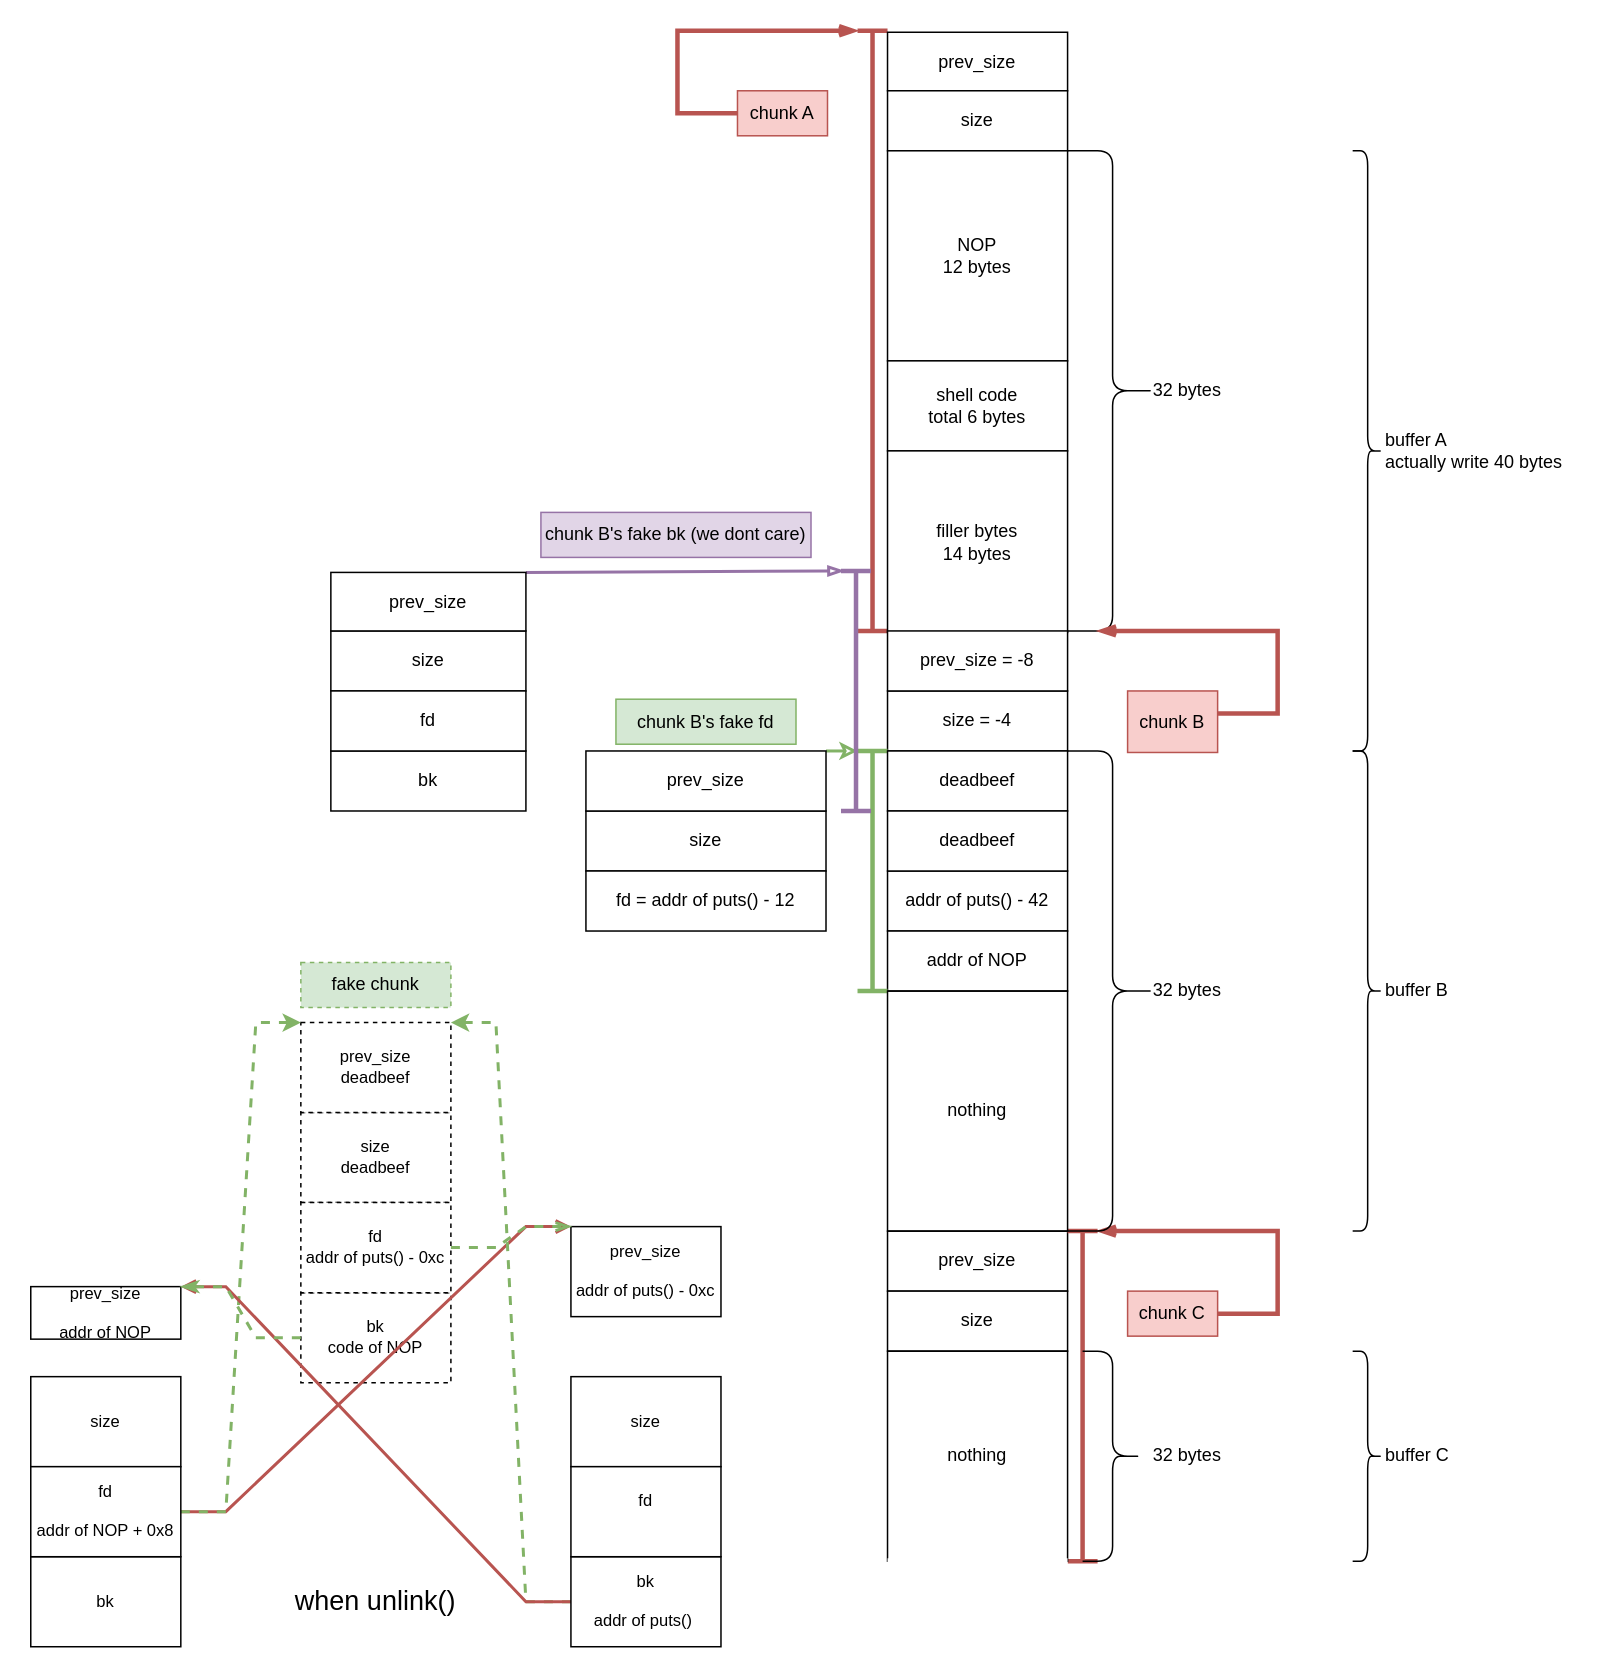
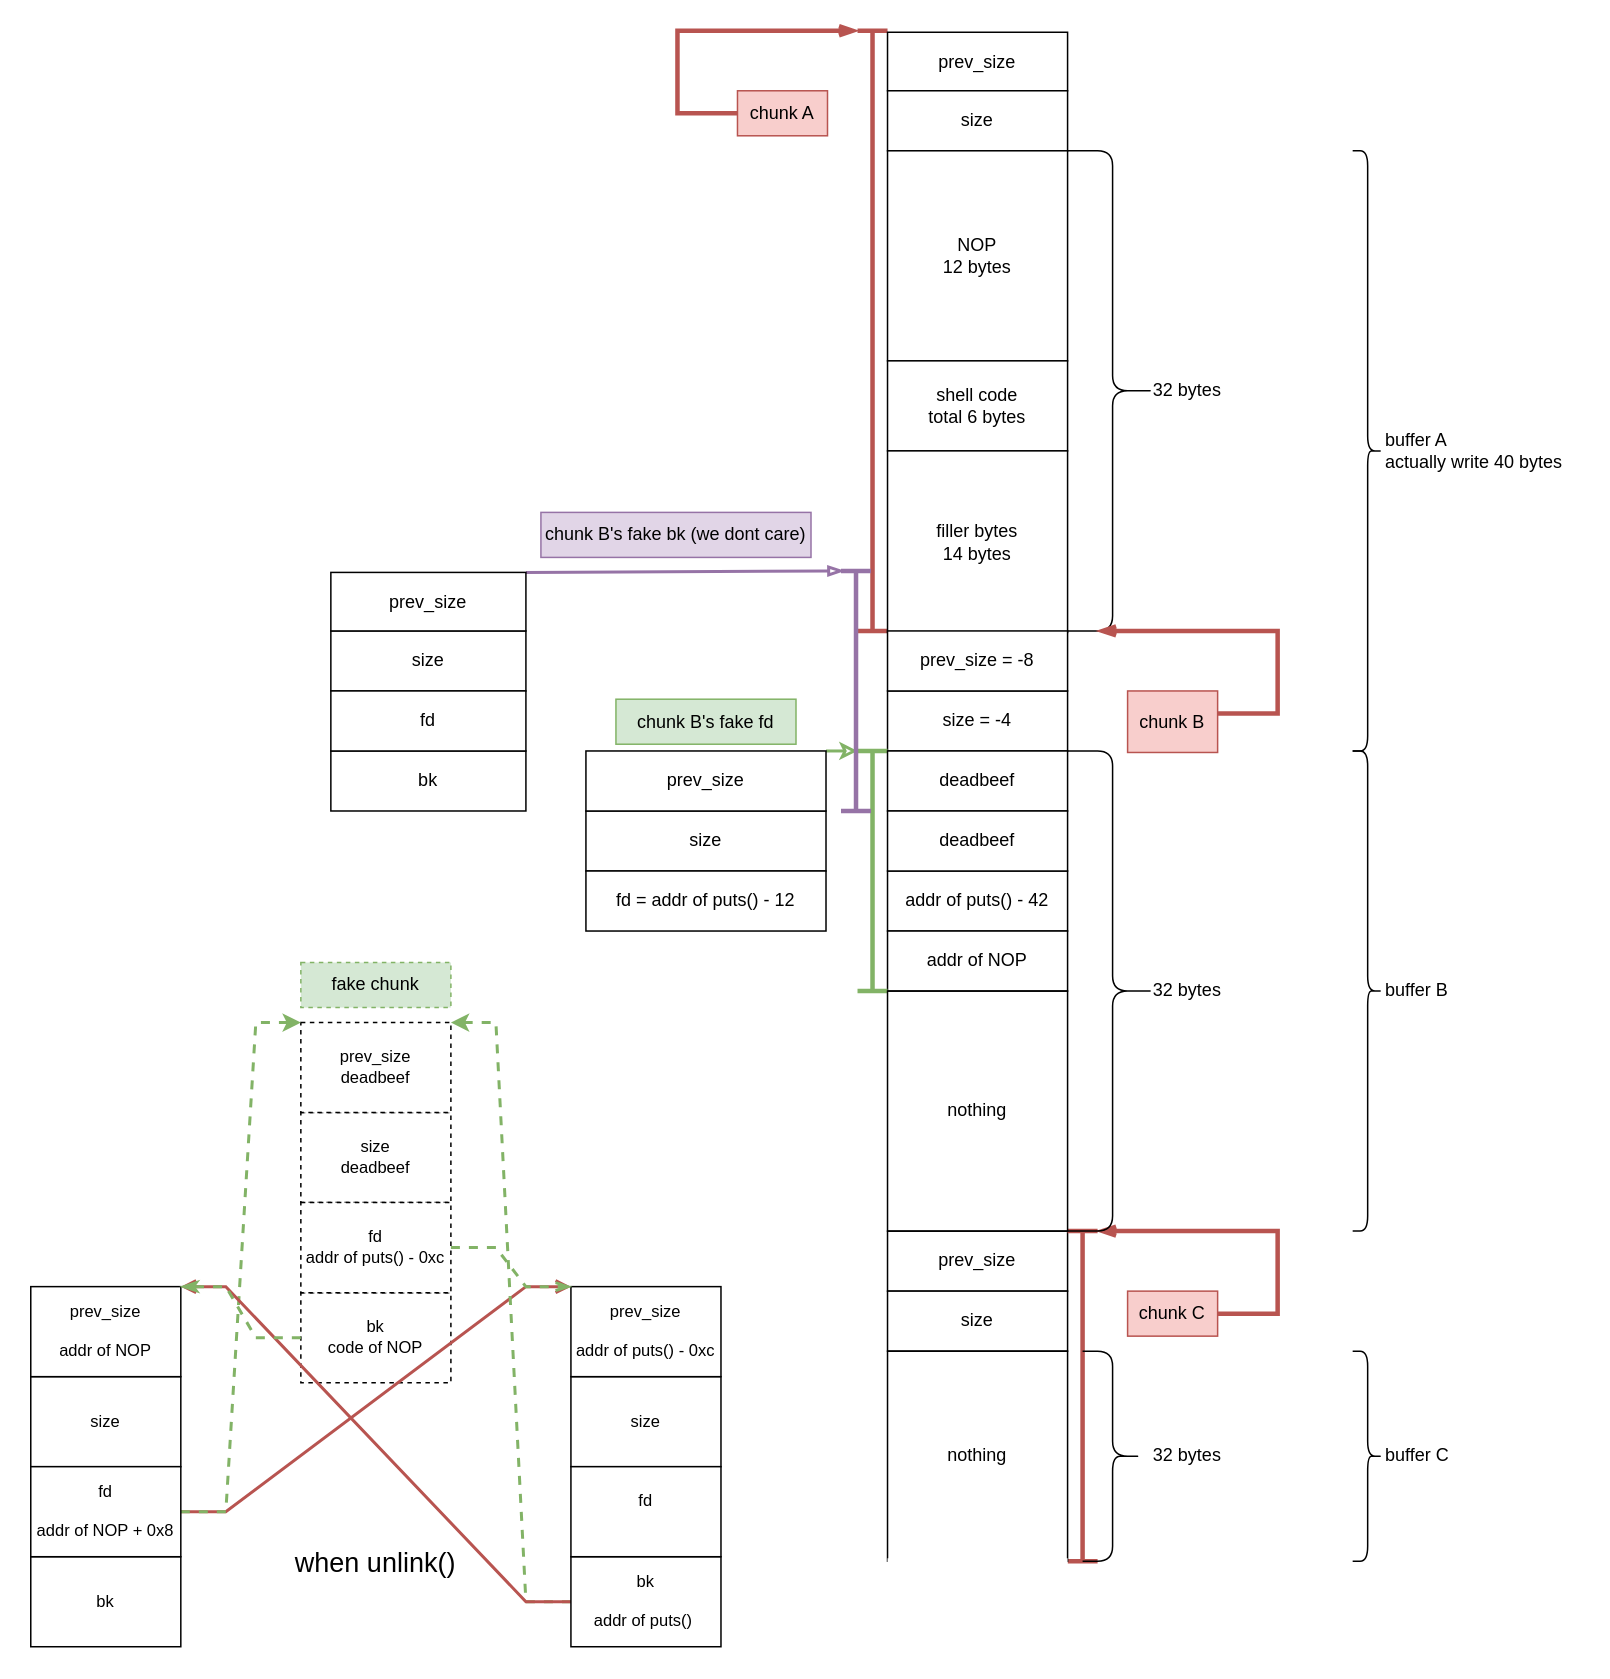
(646, 1271) -> (646, 1331)
(106, 1313) -> (106, 1331)
(376, 1601) -> (376, 1564)
